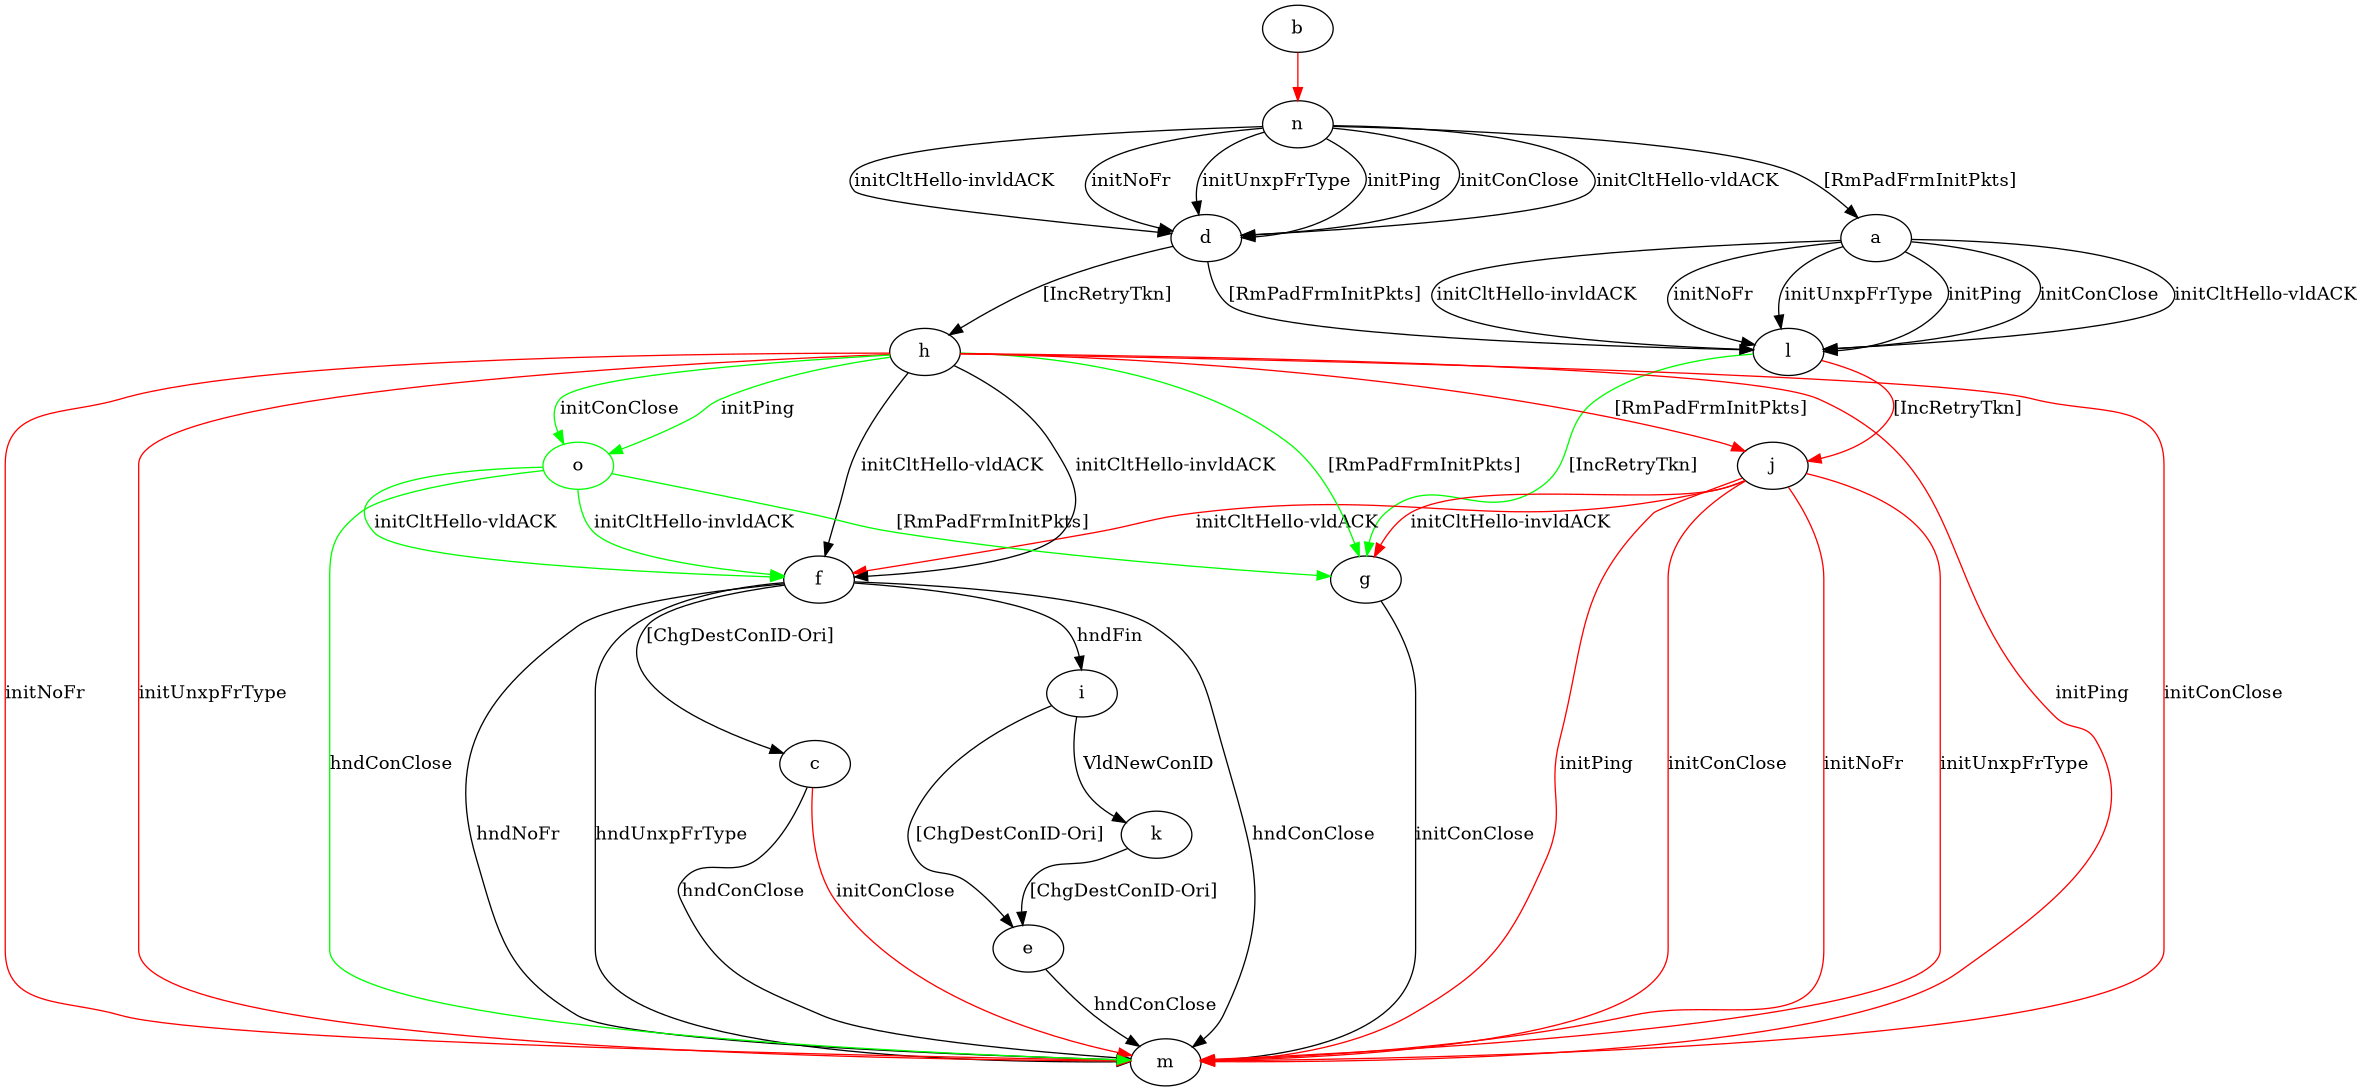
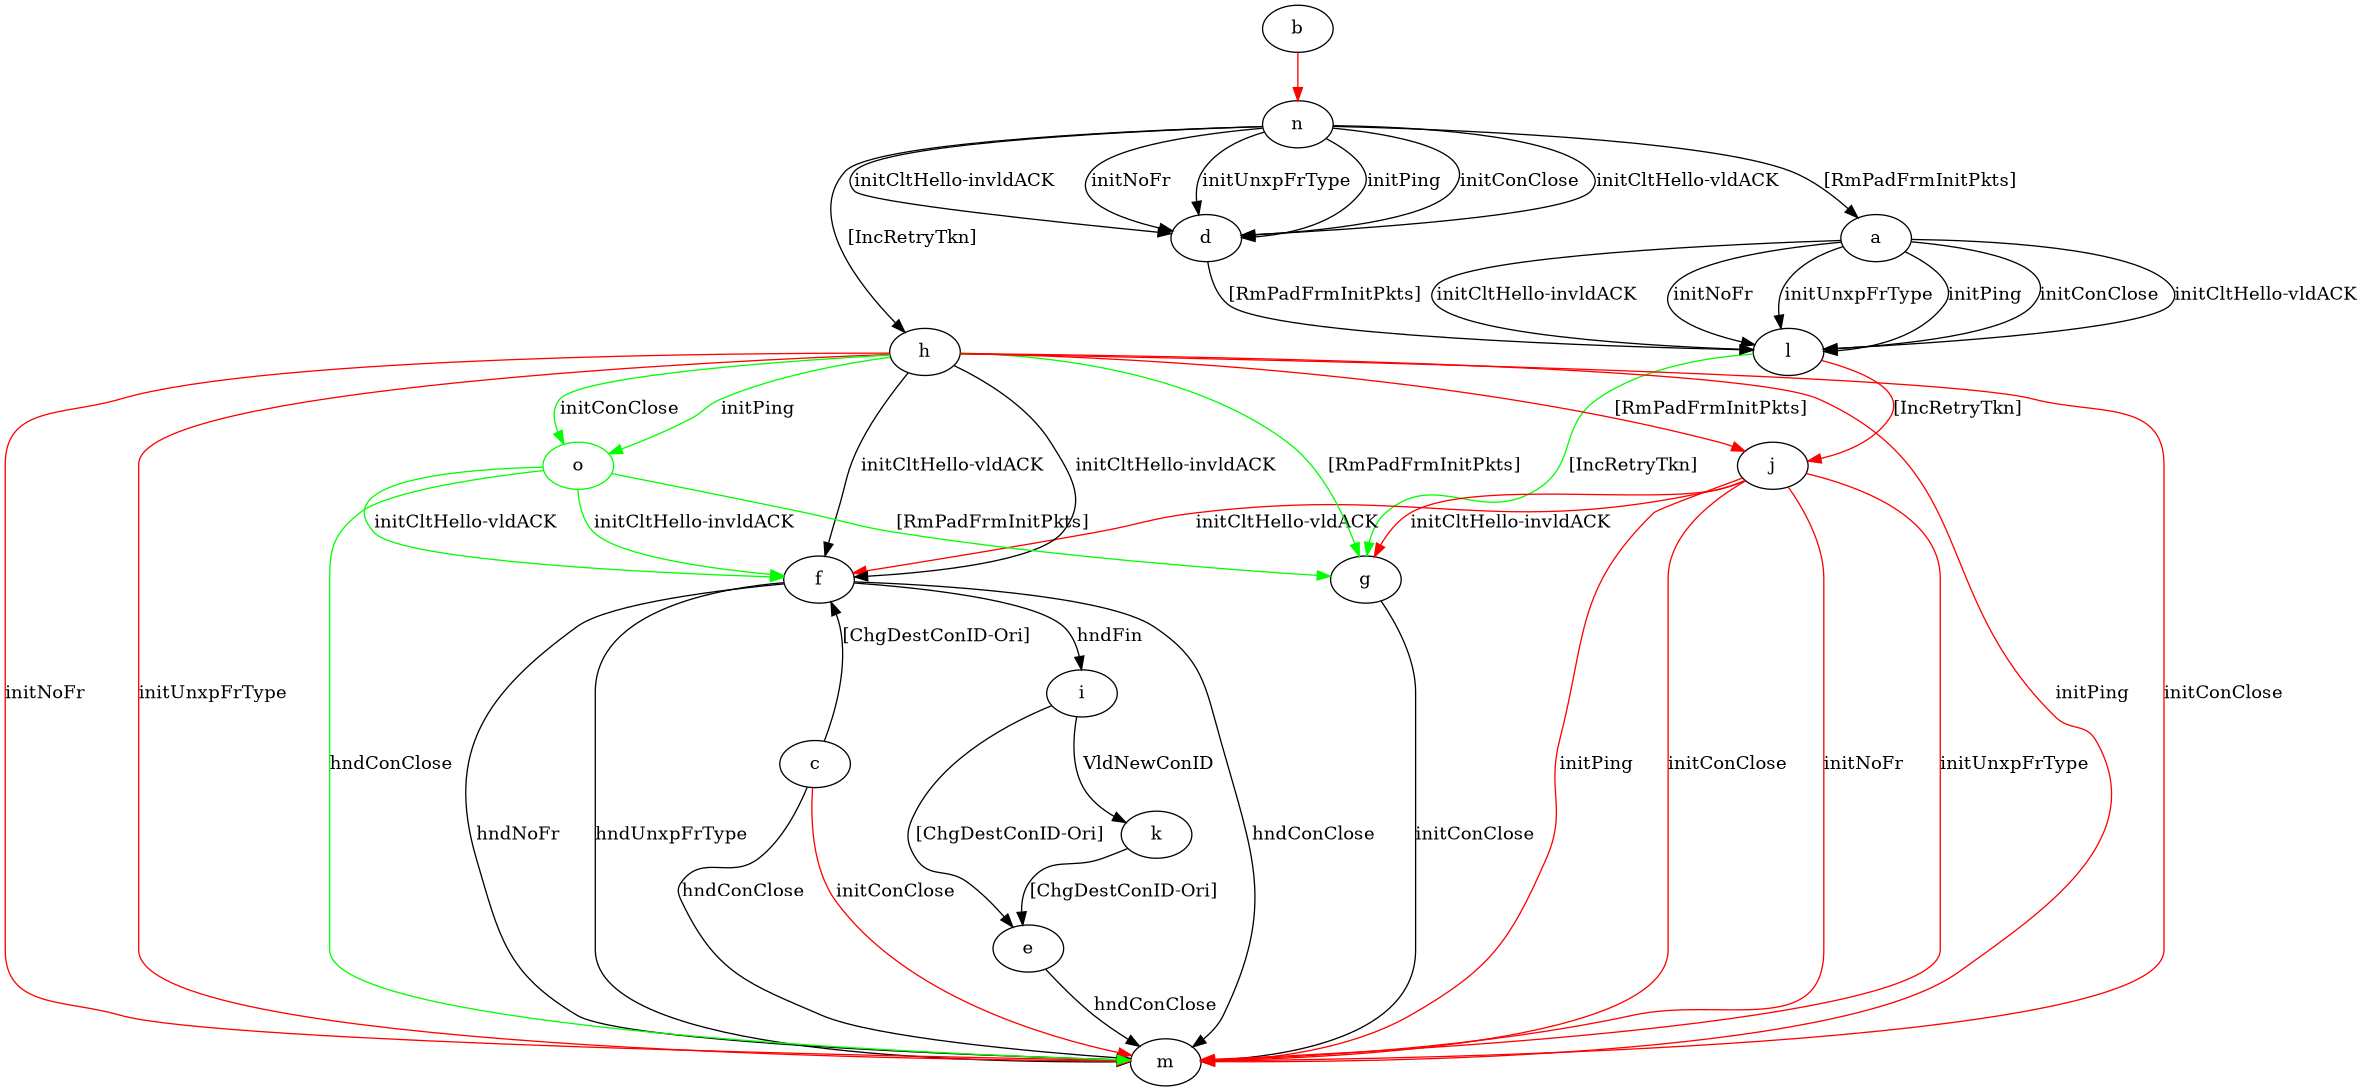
(1063, 277) -> (840, 180)
(638, 651) -> (841, 678)
